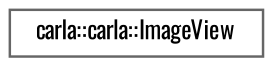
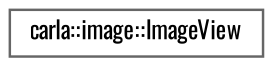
(136, 33) -> (136, 33)
